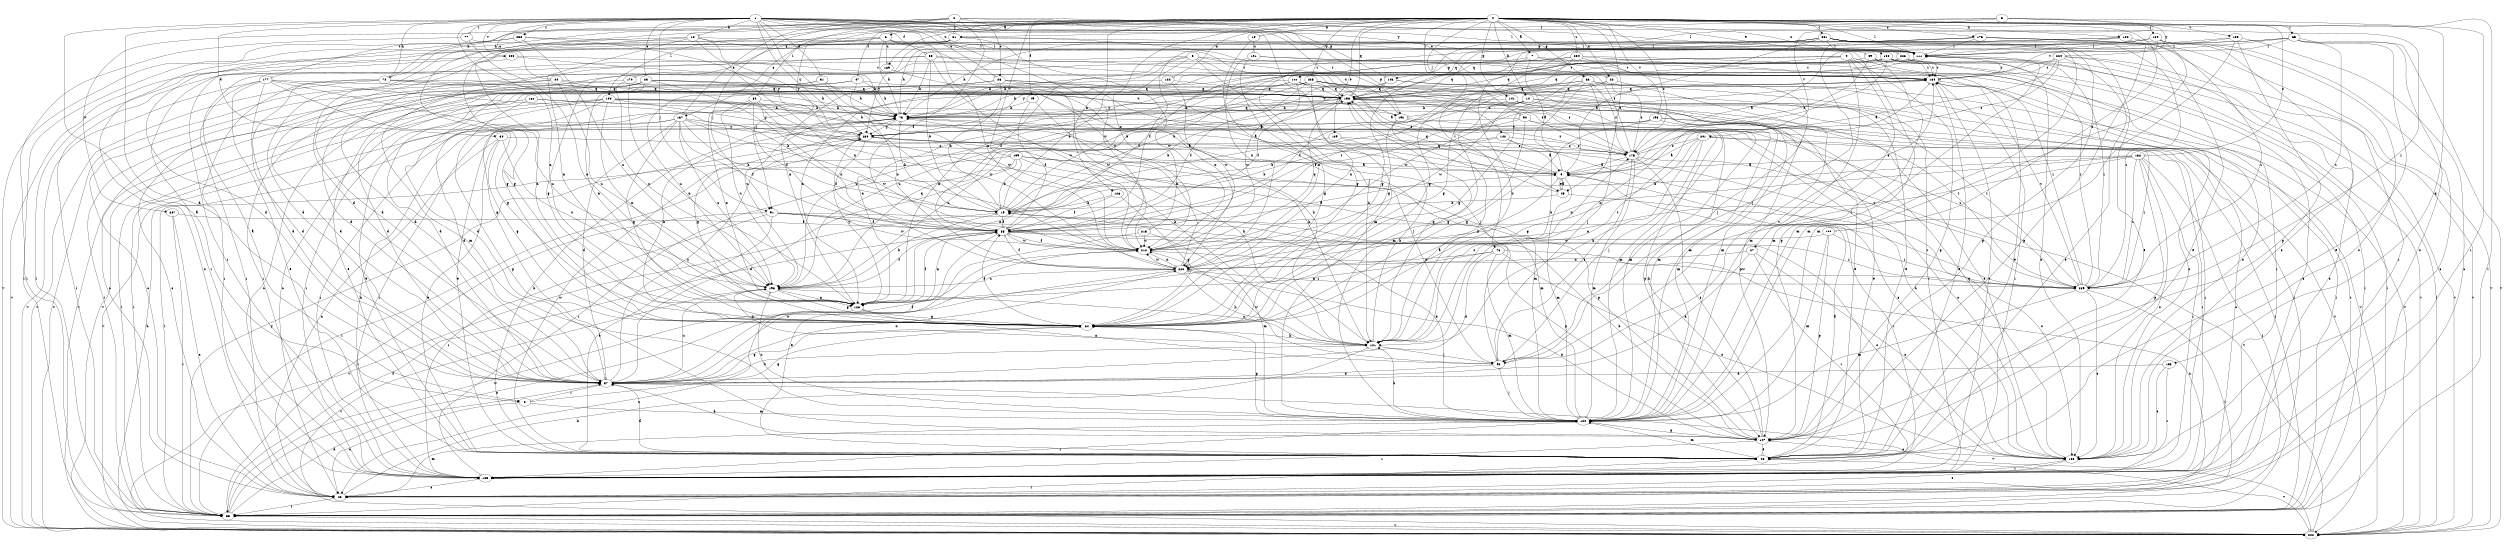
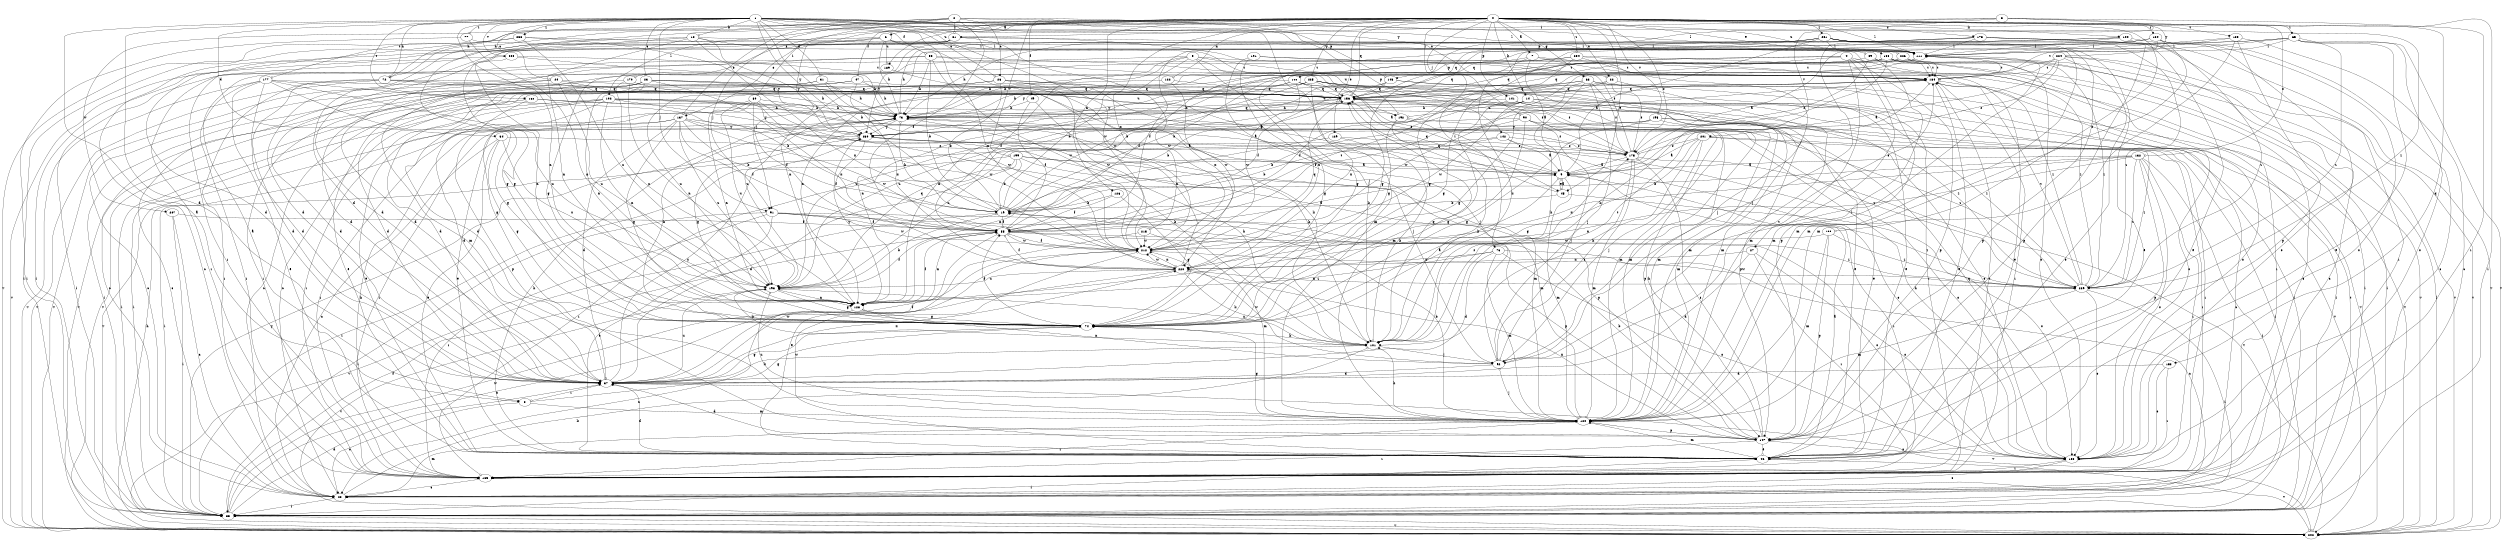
(928, 25) -> (409, 26)
(1254, 37) -> none
none -> (1083, 91)
(1154, 199) -> none
none -> (1577, 227)
(1087, 326) -> (1087, 326)
(549, 440) -> (1101, 437)
